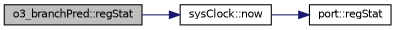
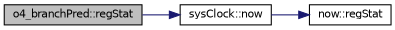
(73, 15) -> (73, 15)
(350, 15) -> (350, 15)
